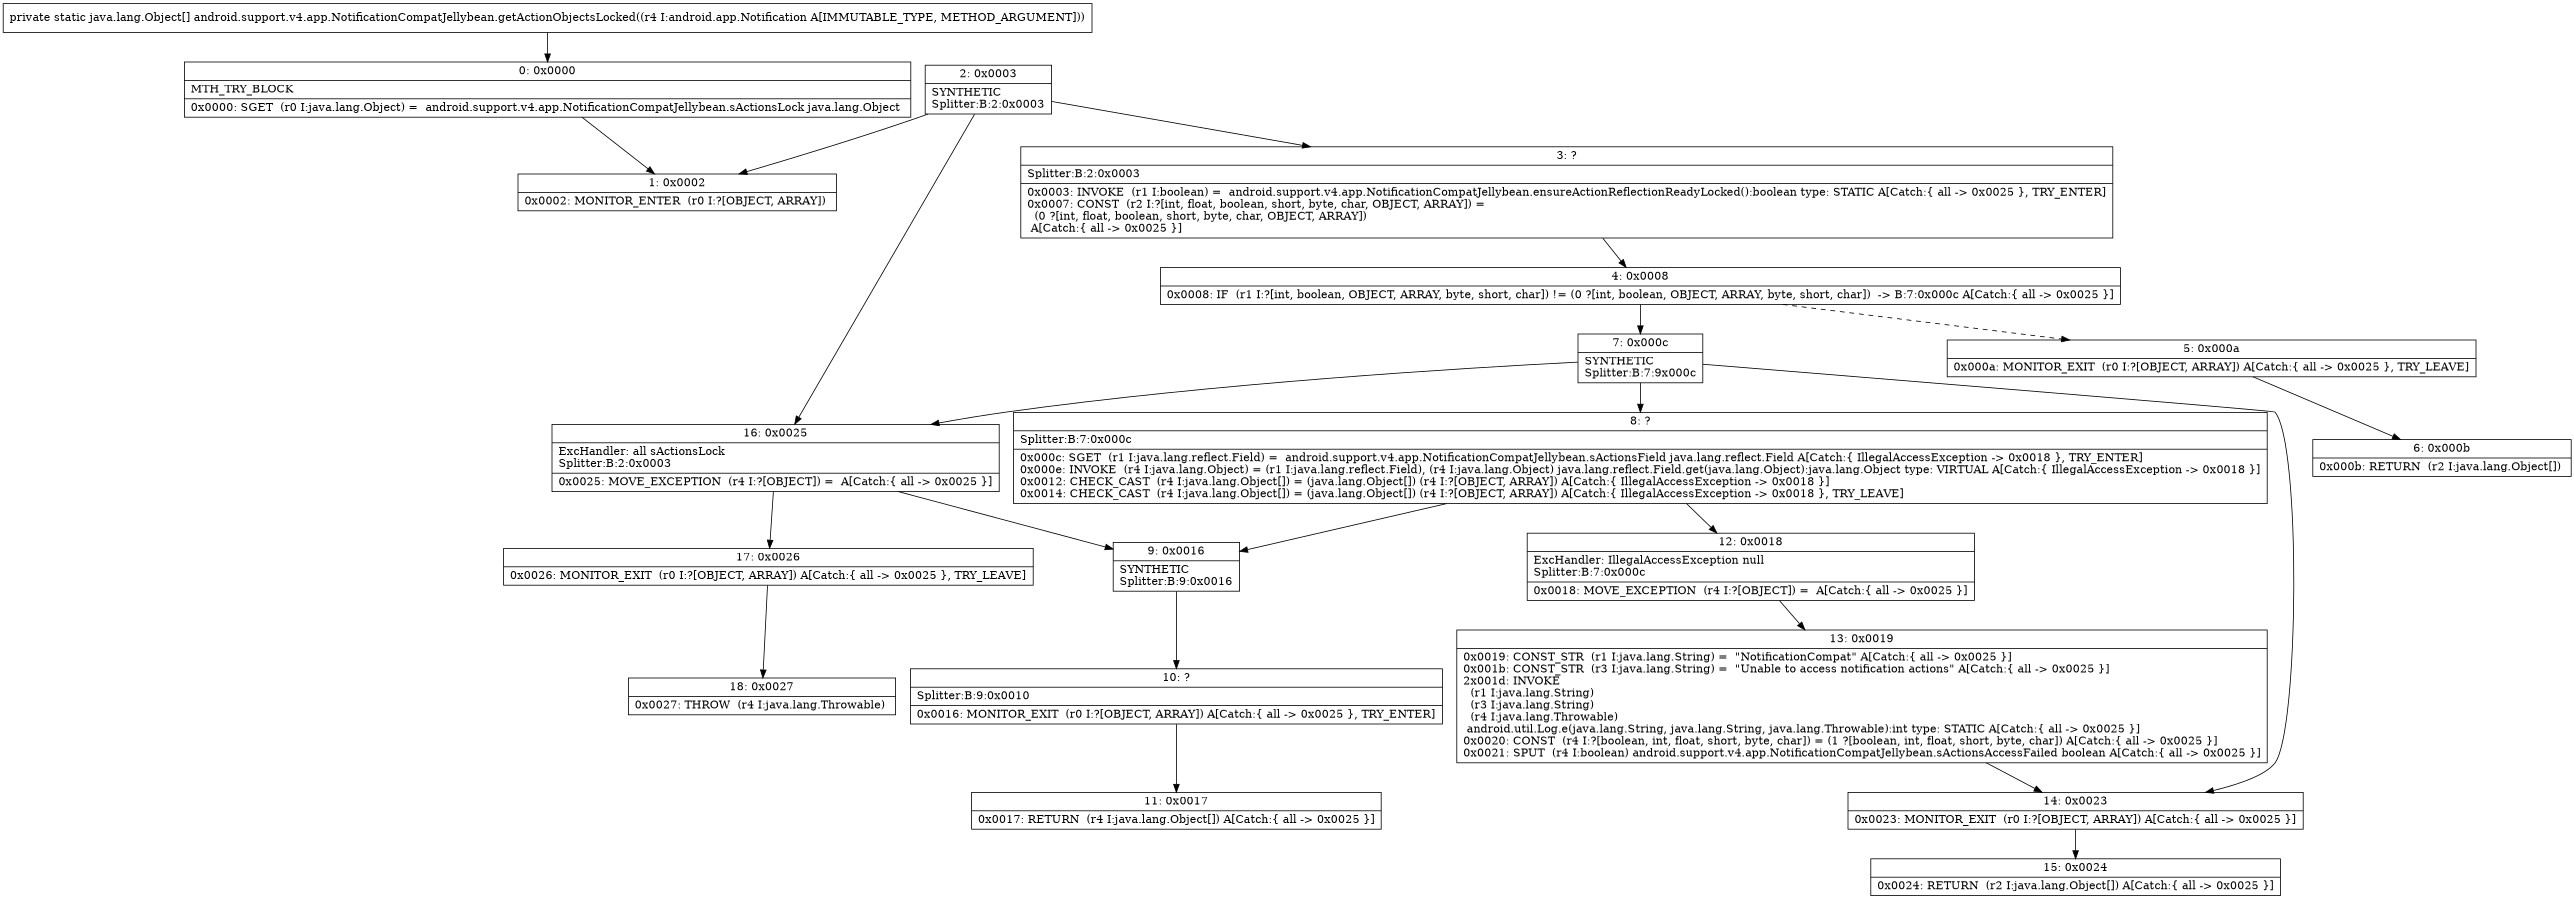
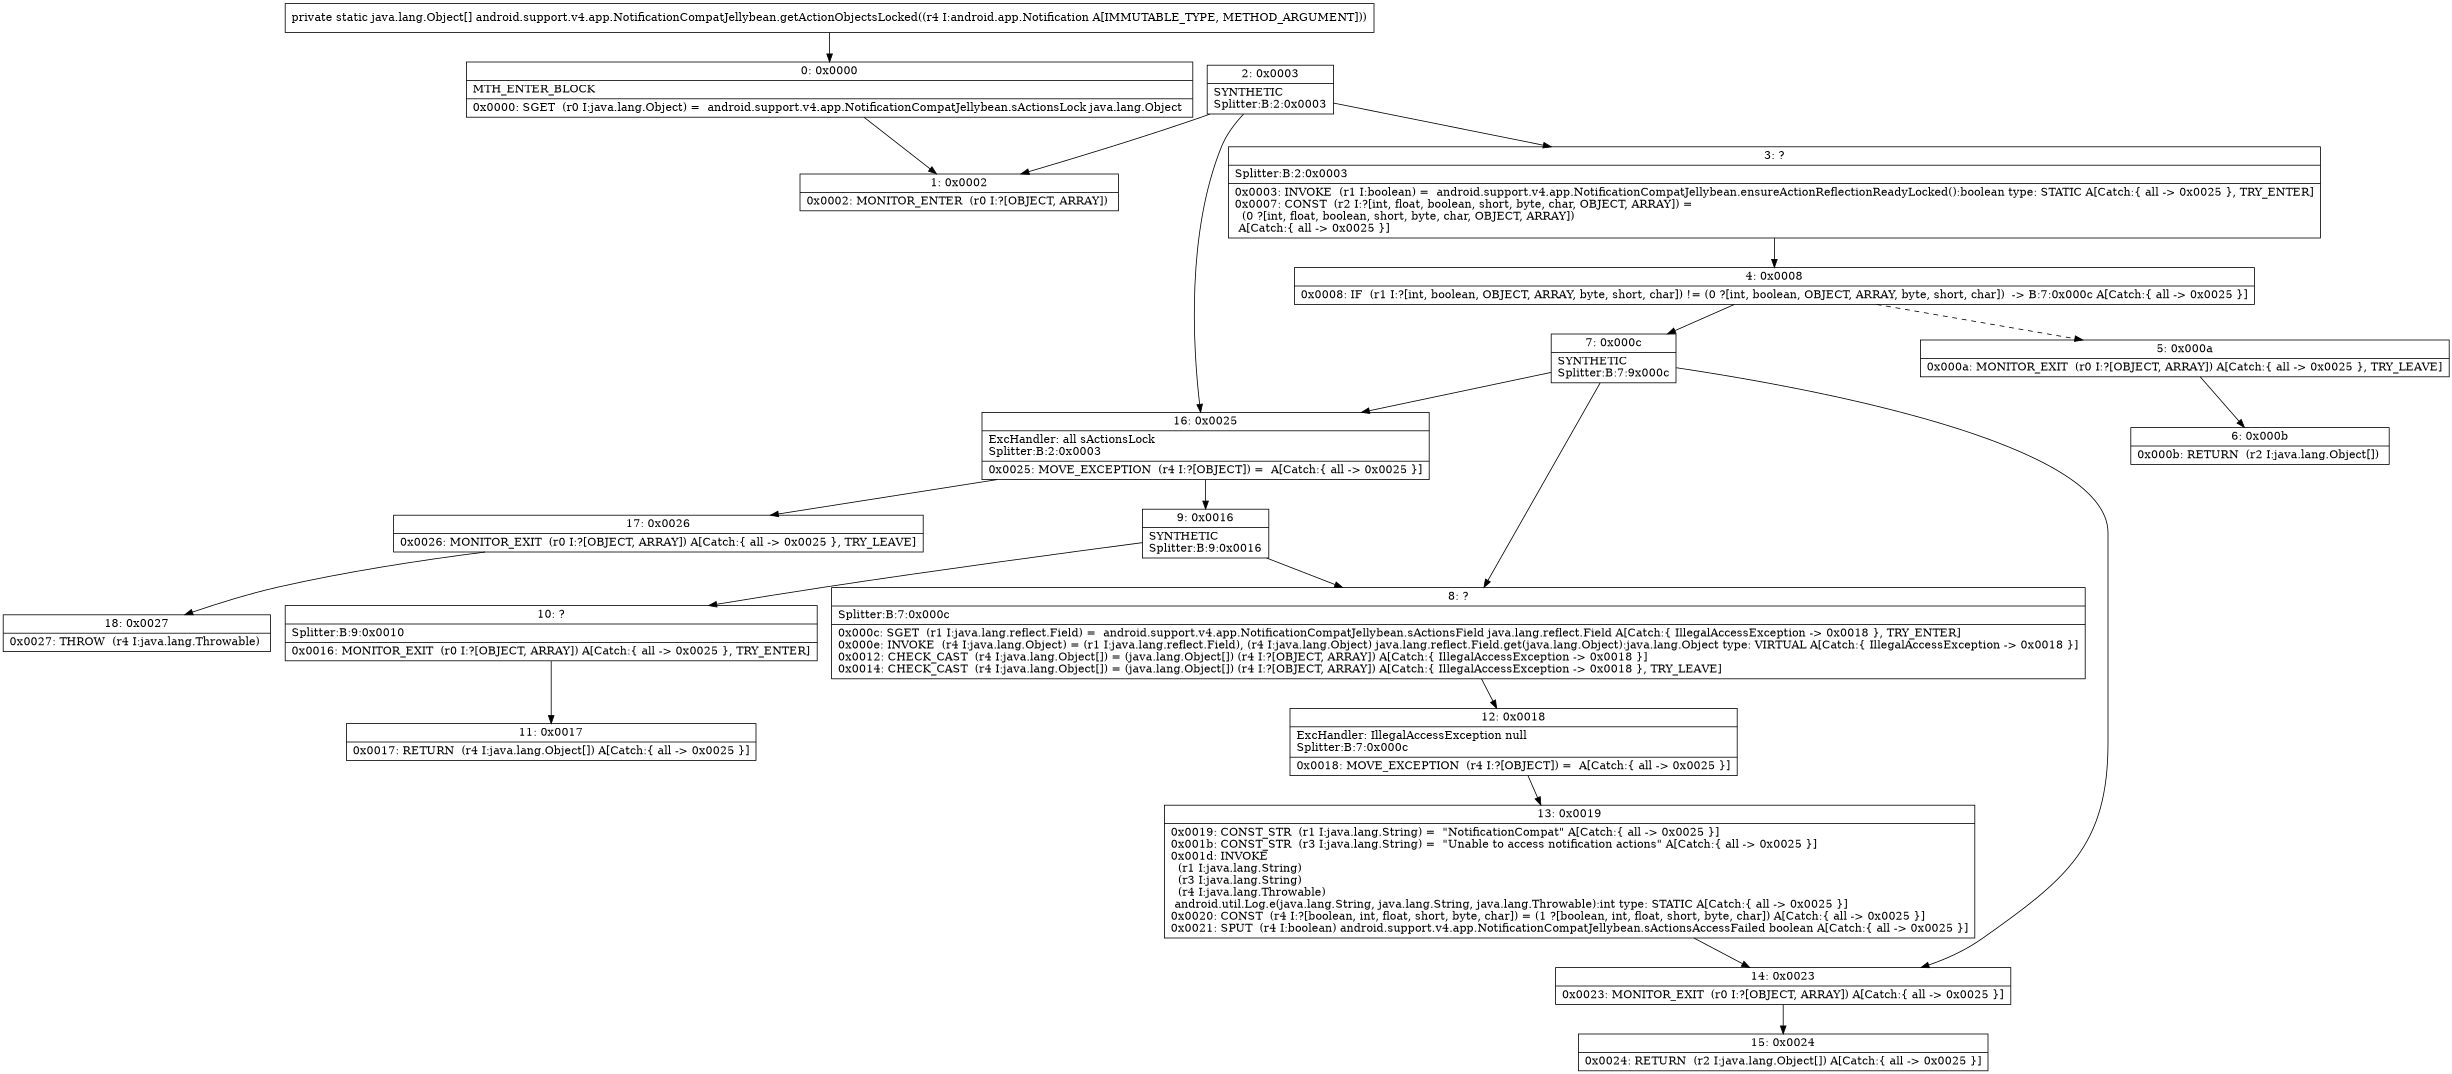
(242, 89) -> (534, 89)
(1347, 527) -> (1301, 571)
(1516, 681) -> (1223, 856)
